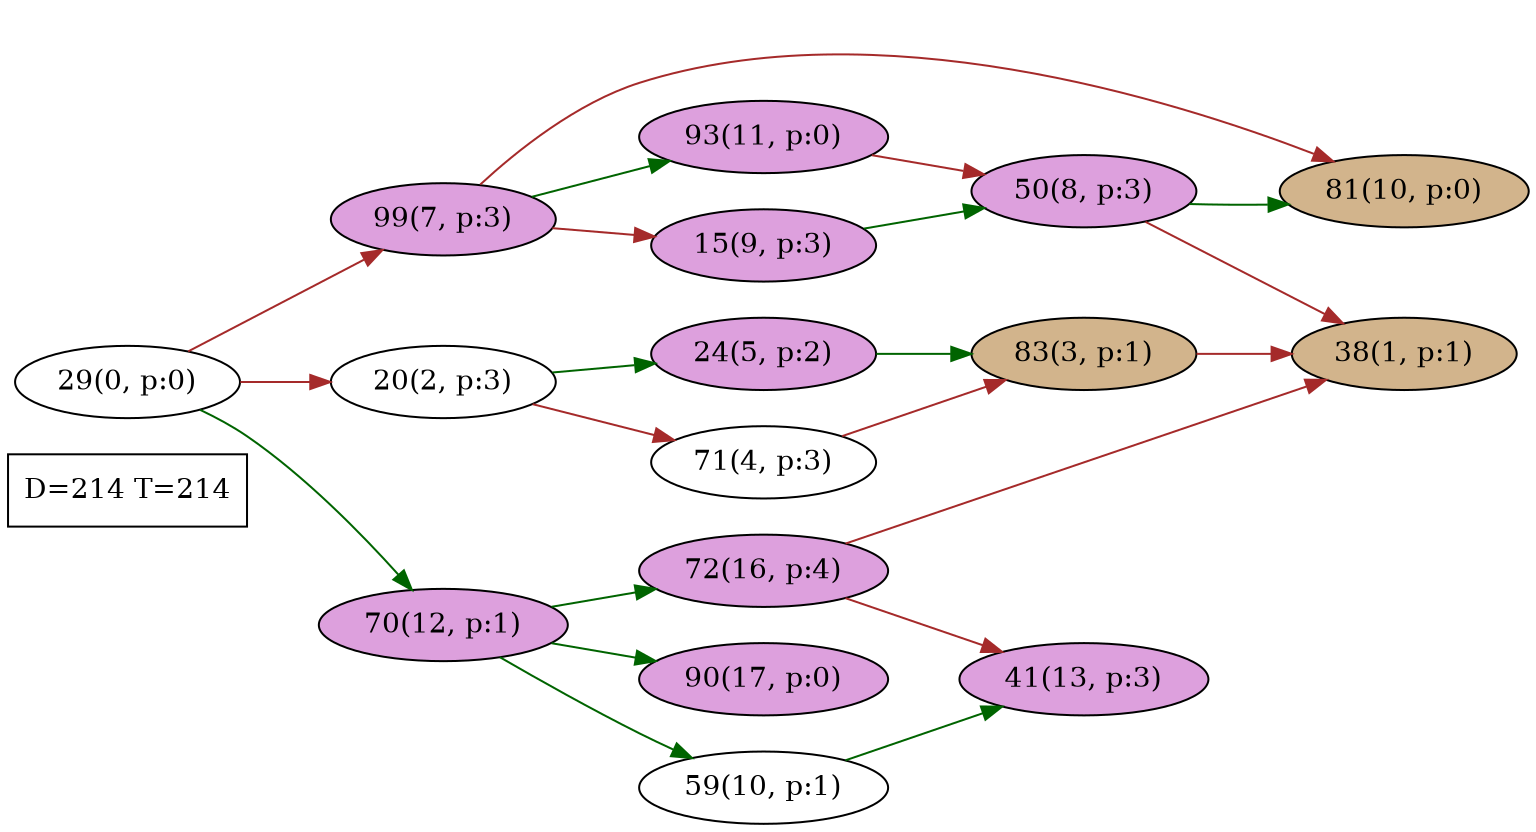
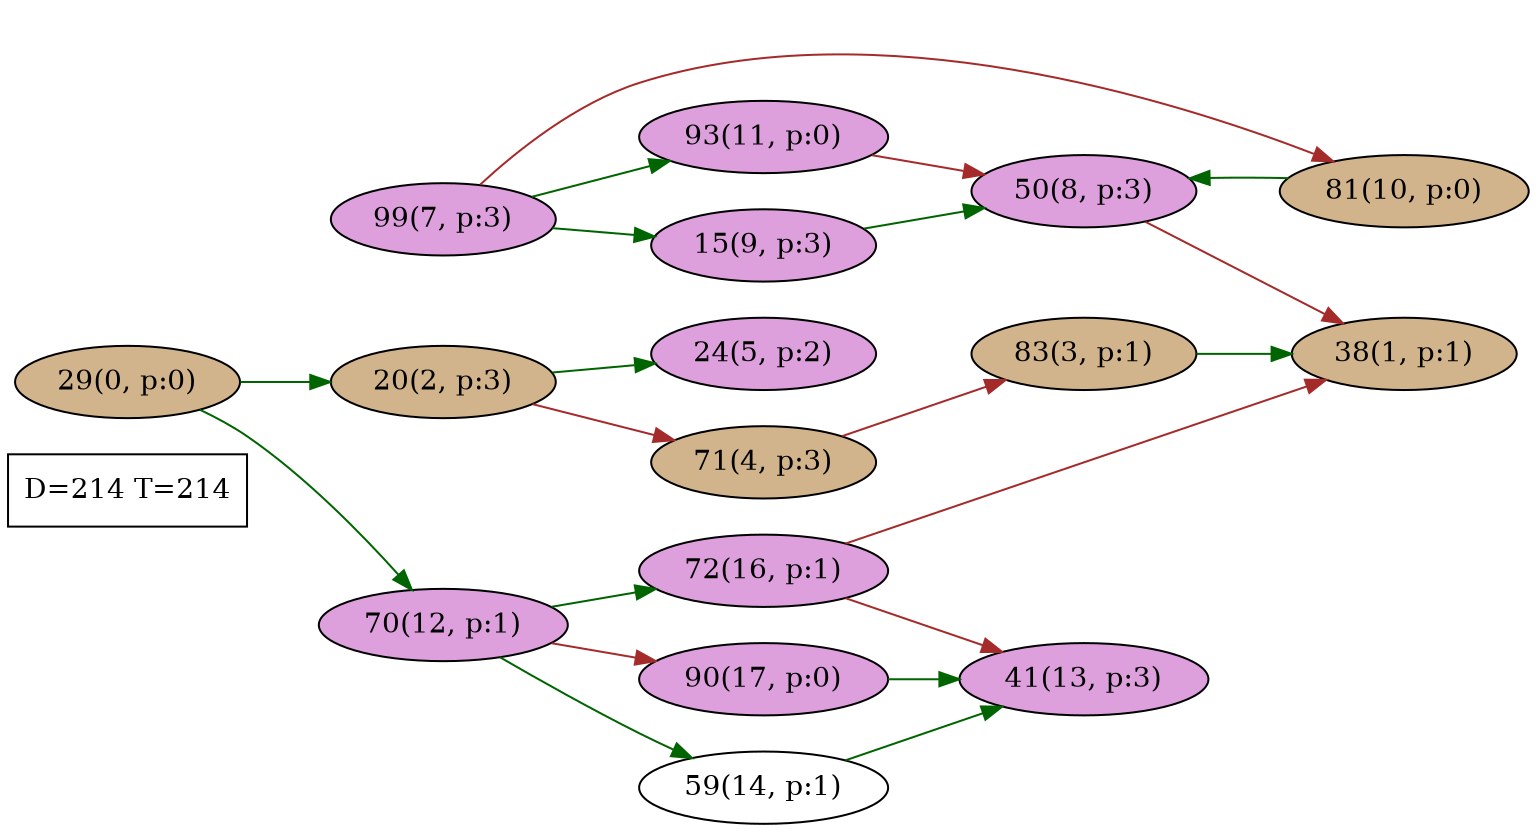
(1229, 205) -> (1249, 178)
(593, 232) -> (593, 232)
(276, 306) -> none
(914, 354) -> none
(1234, 354) -> (1234, 354)
(128, 382) -> (128, 382)
(275, 382) -> (275, 382)
(443, 382) -> (443, 382)
(764, 462) -> (764, 462)
(764, 571) -> (764, 571)
(594, 650) -> (594, 650)
none -> (913, 679)
(764, 788) -> (764, 788)
